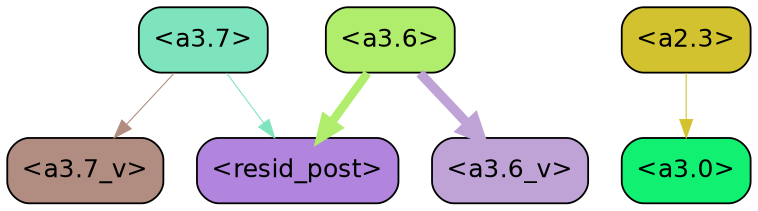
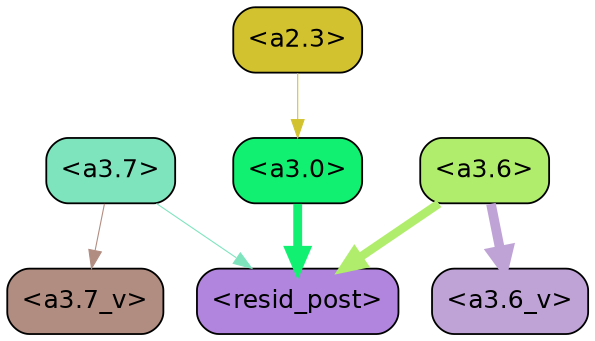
none -> (298, 227)
